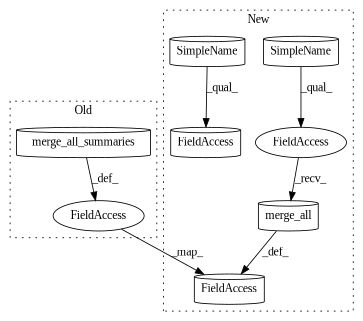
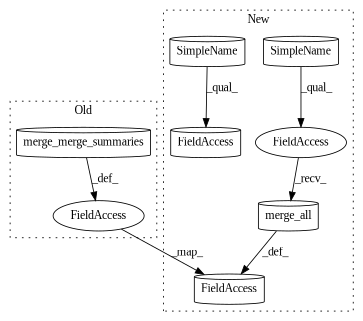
(83, 142) -> (83, 142)
